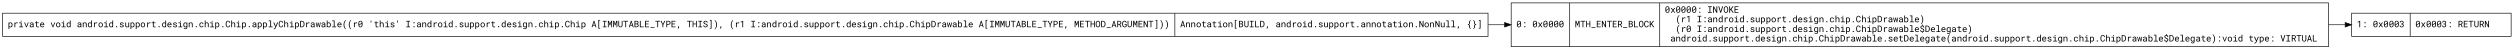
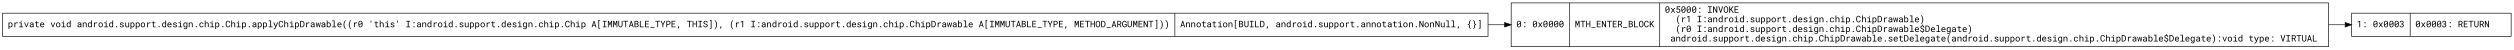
(1708, 10) -> (1708, 10)
